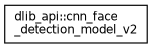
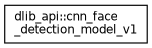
(76, 24) -> (76, 24)
